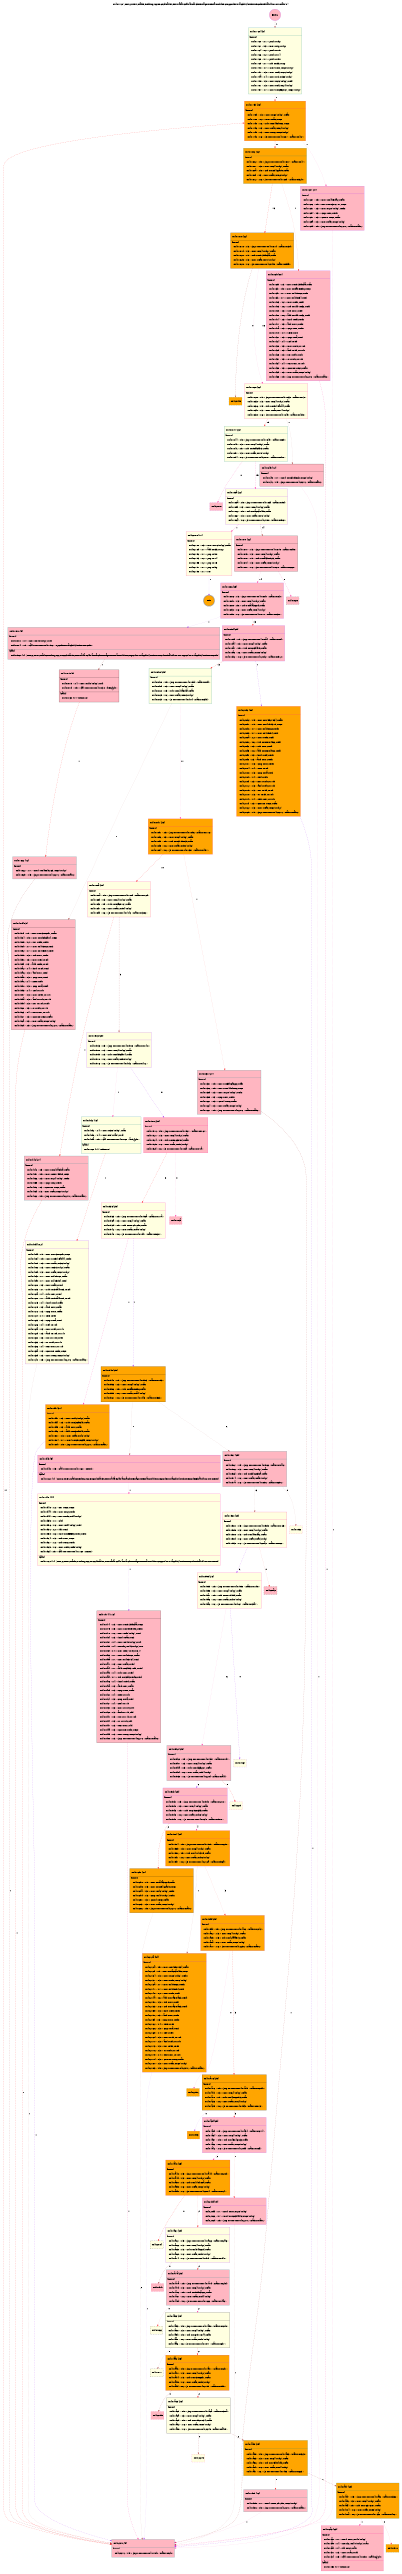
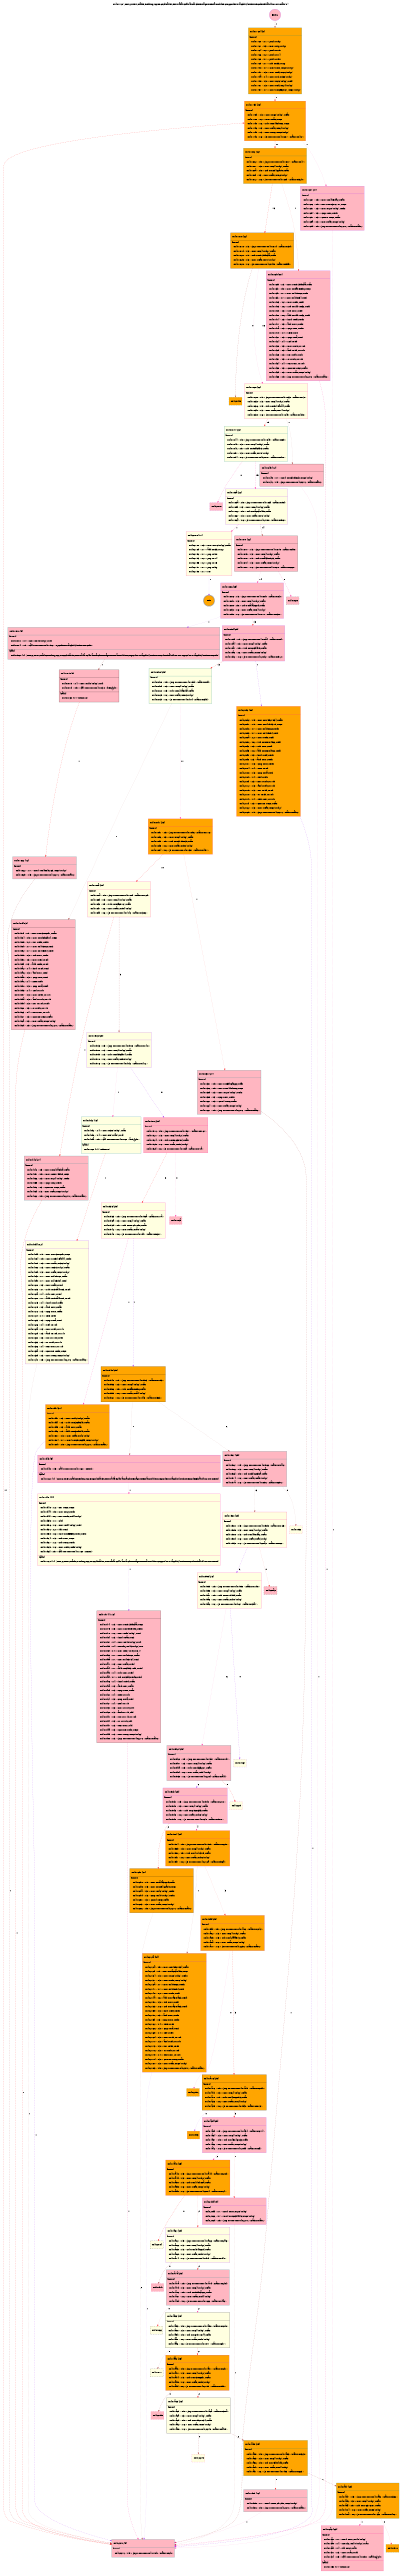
(275, 61) -> (275, 61)
